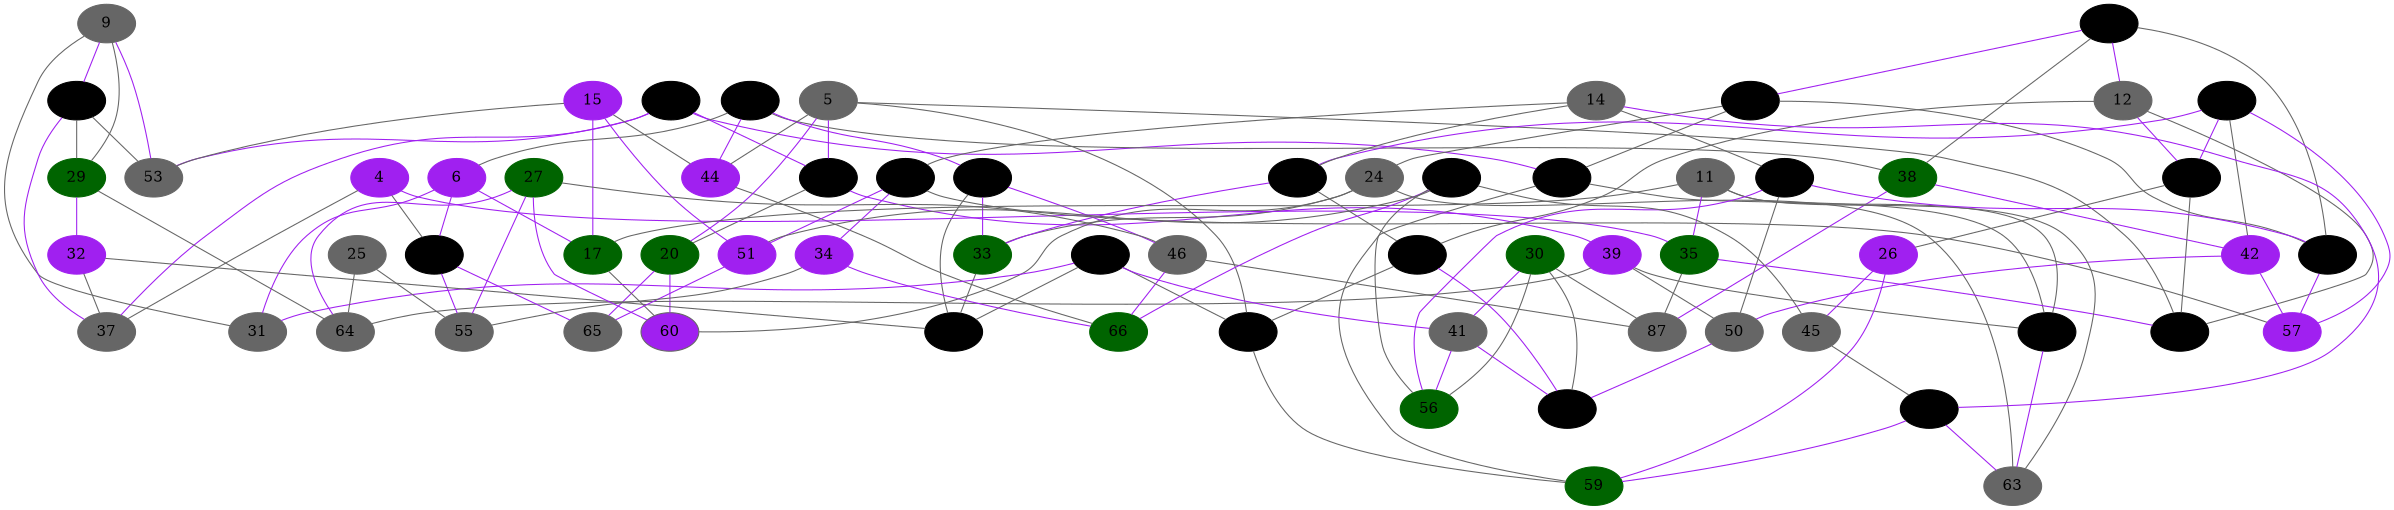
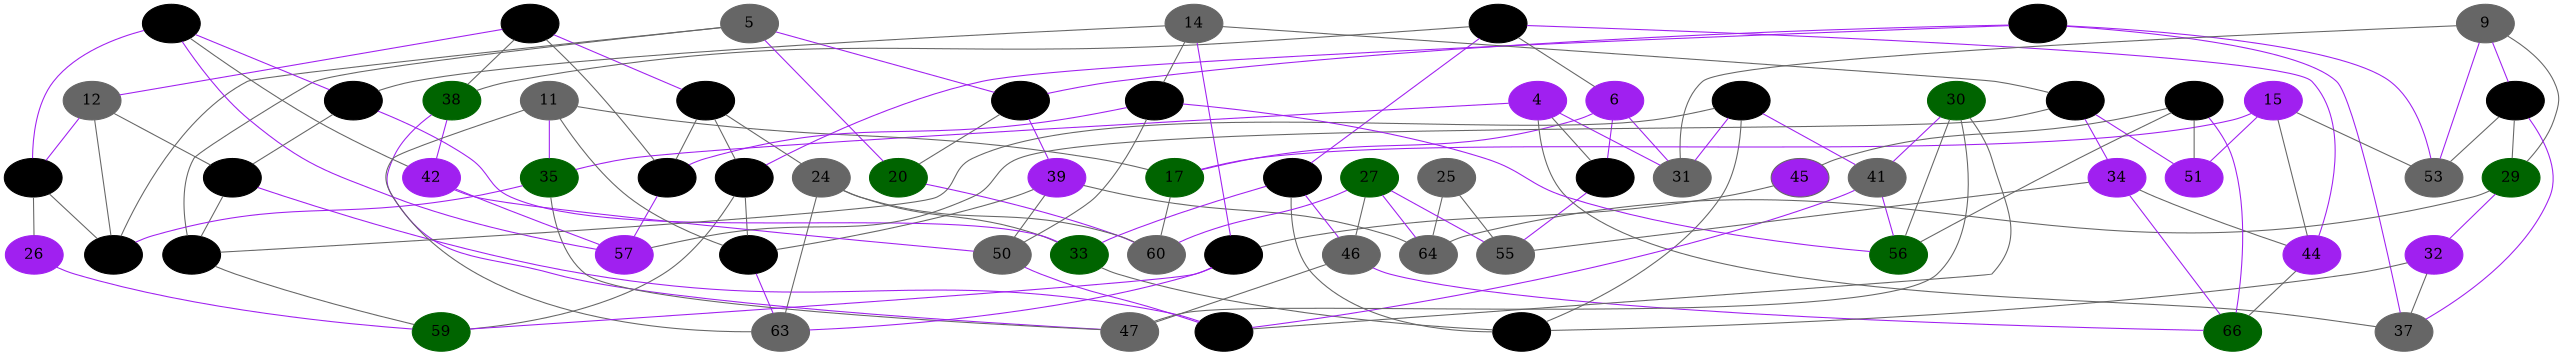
none -> (1603, 135)
(769, 139) -> (2212, 219)
(1858, 286) -> none
(593, 332) -> none
(670, 332) -> (1156, 255)
(1657, 332) -> (1130, 332)
(1811, 332) -> (1800, 178)
